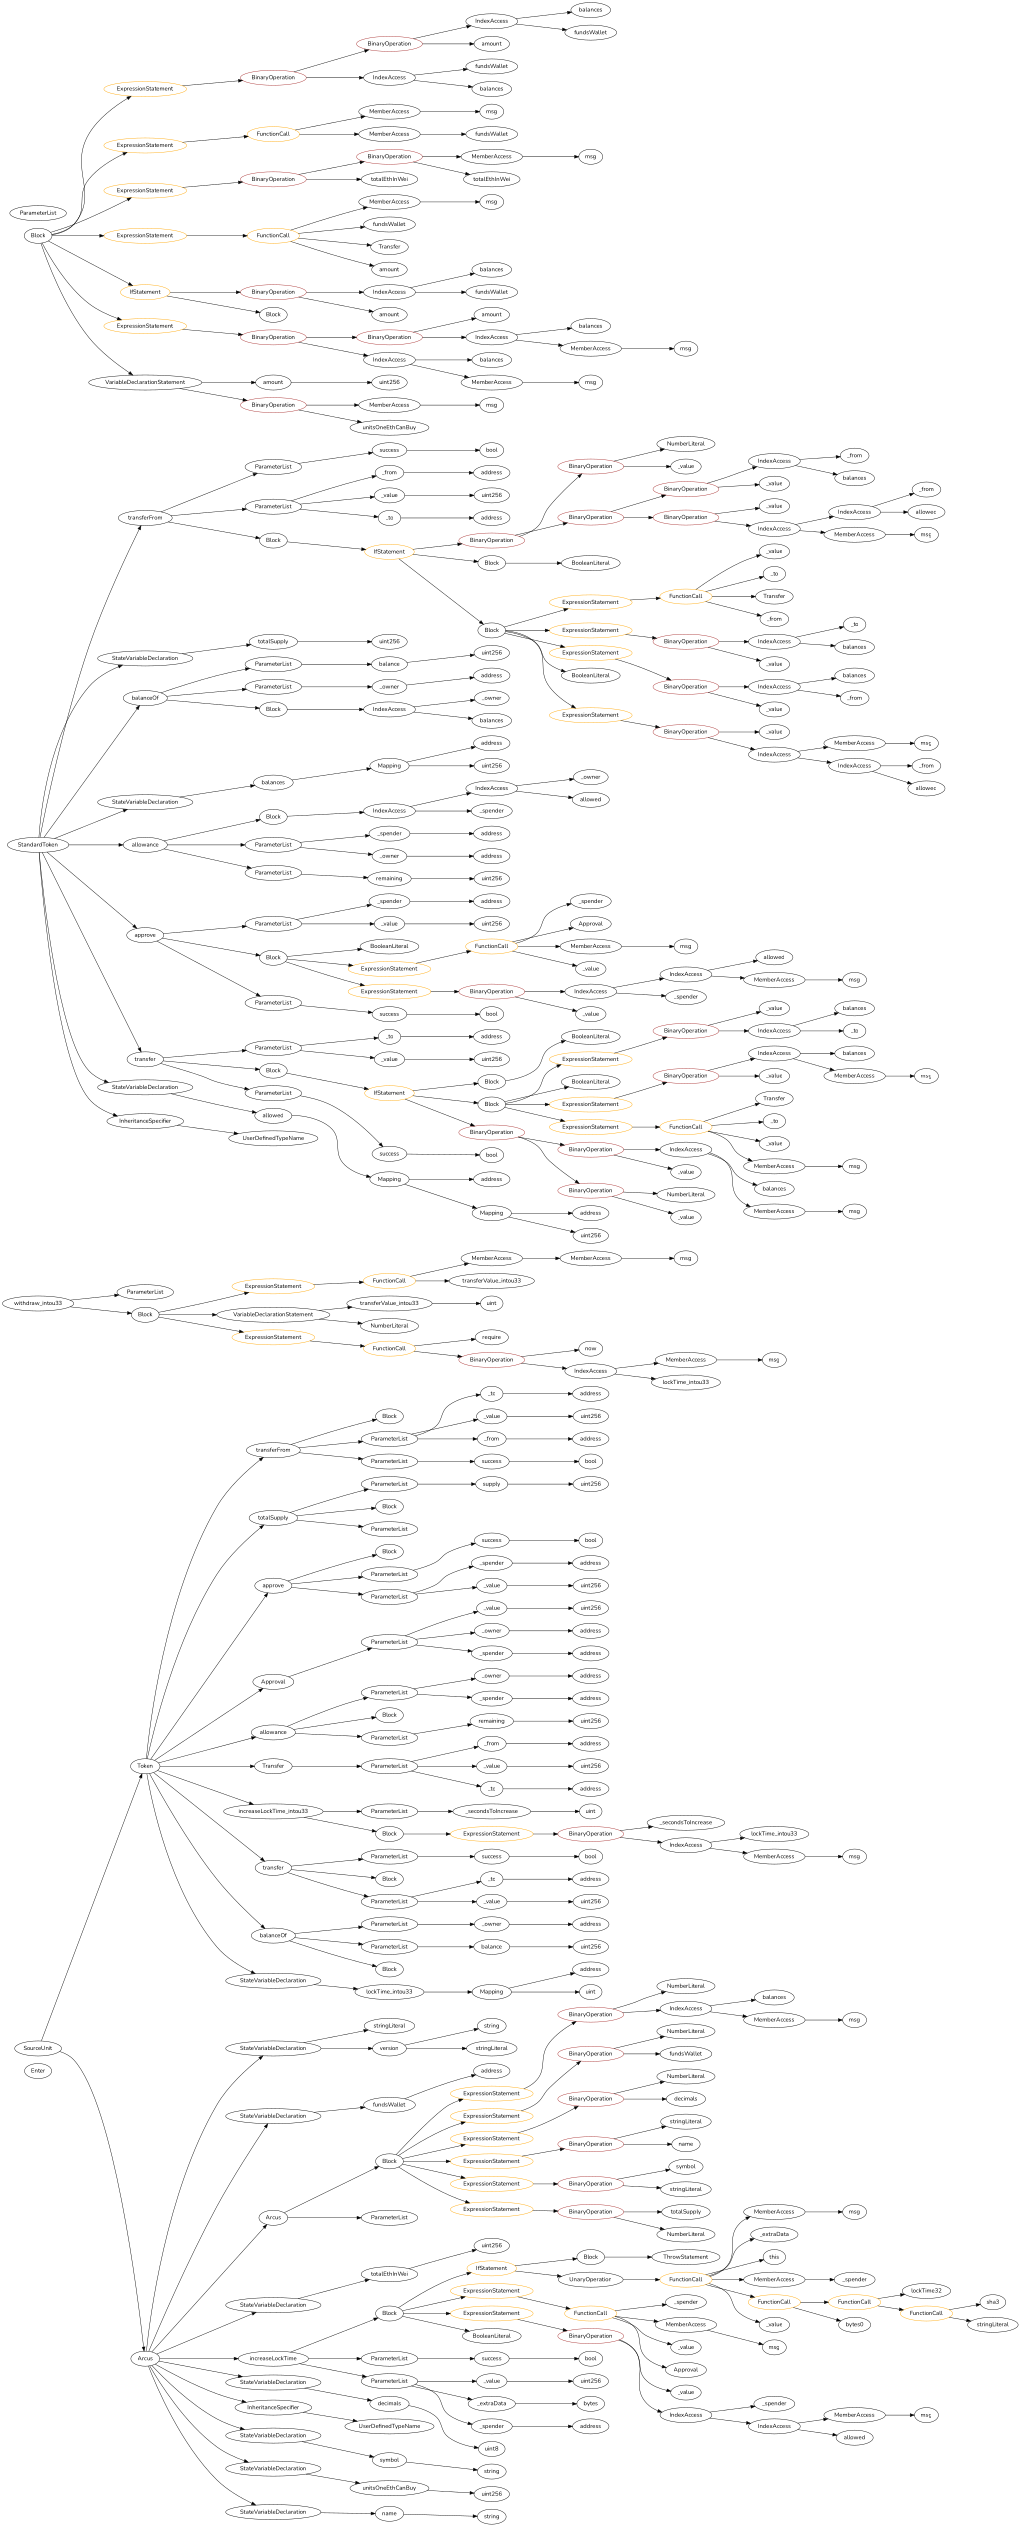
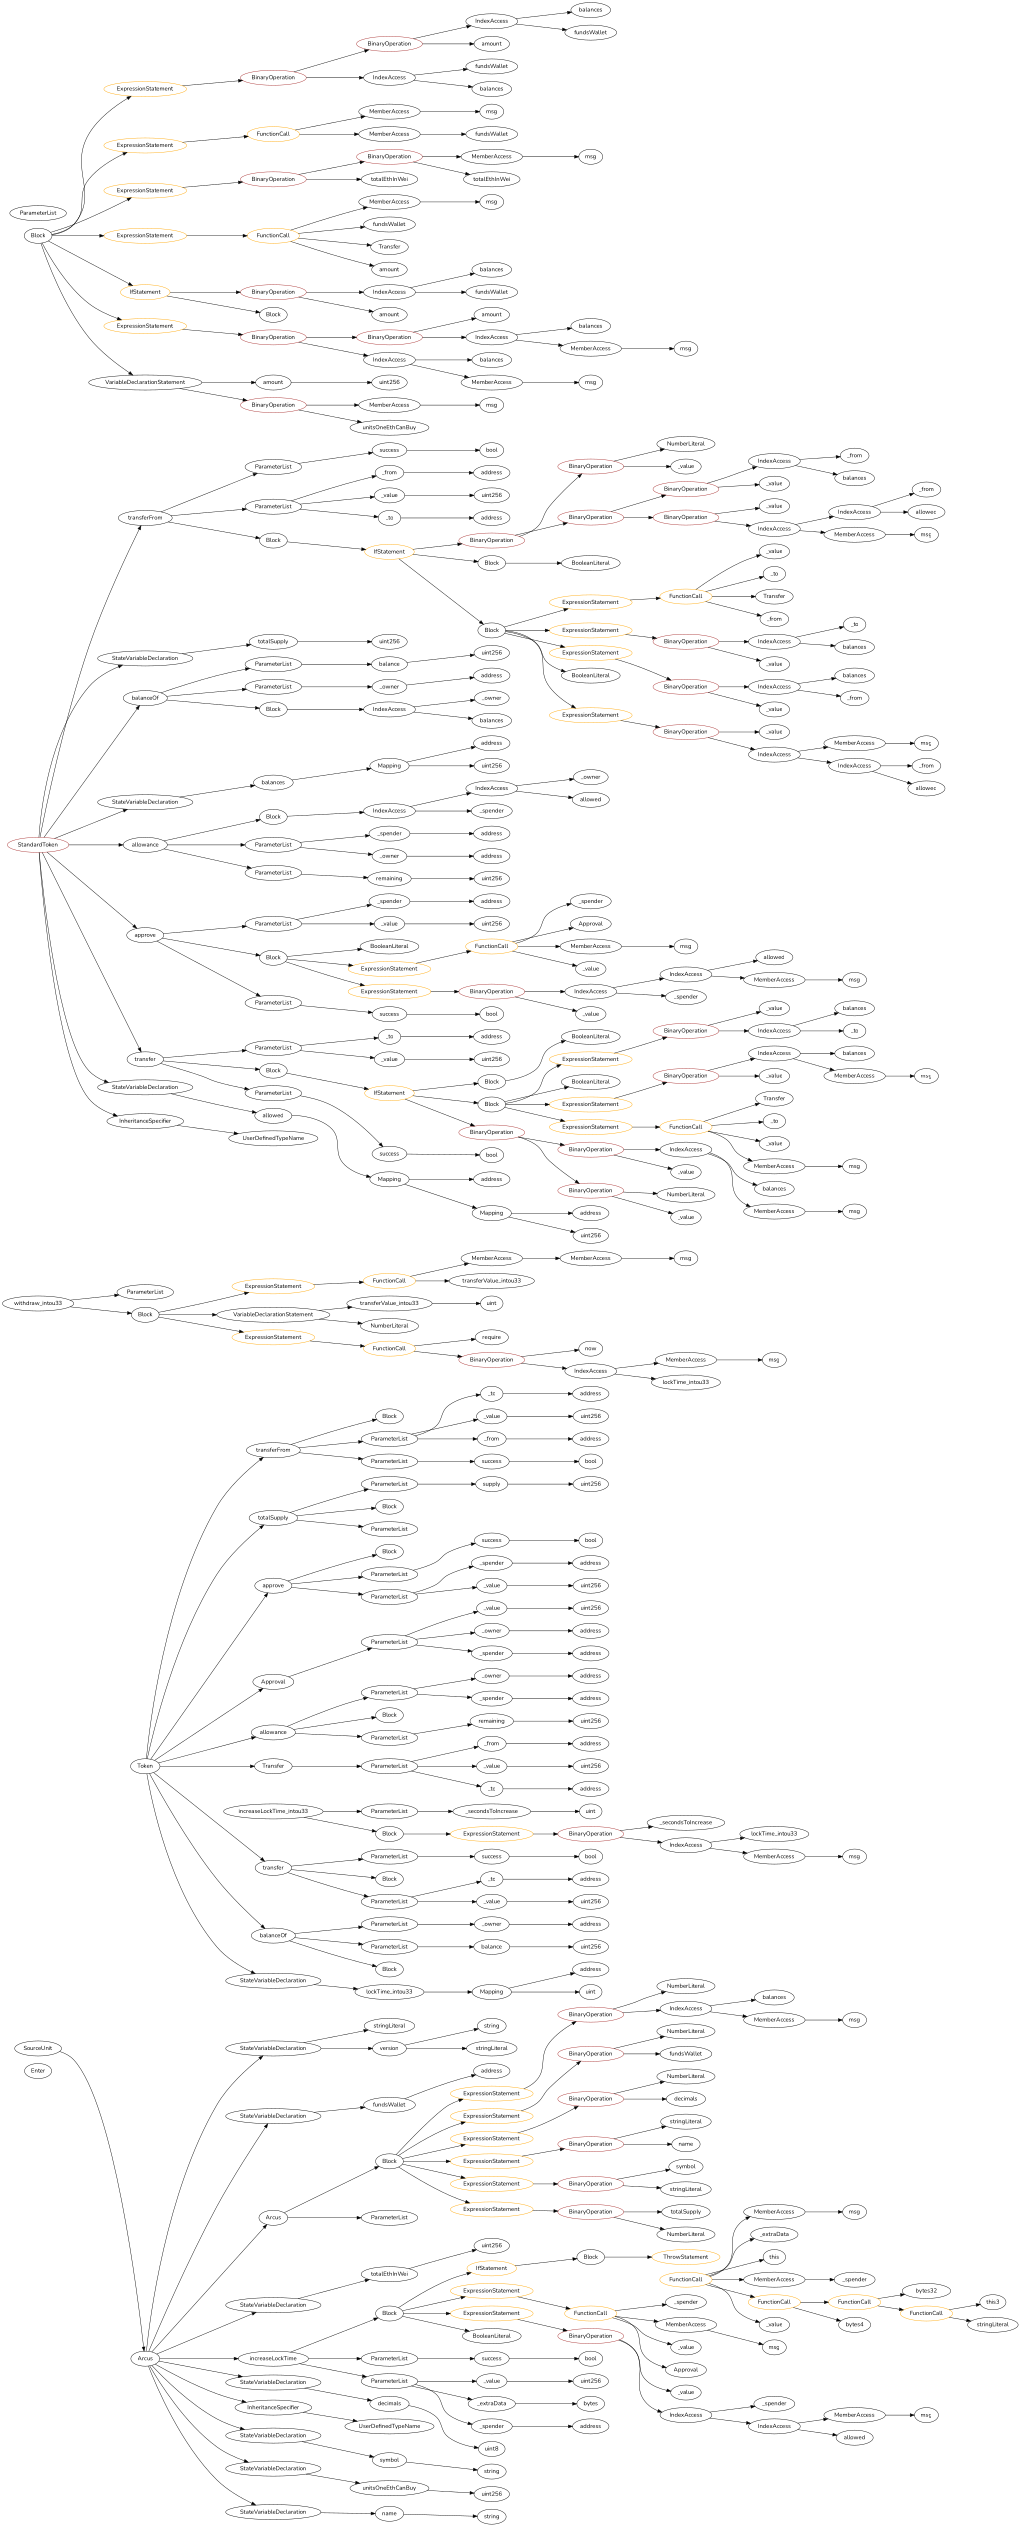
(38, 845) -> (38, 845)
(203, 1787) -> none
(91, 1909) -> none
(686, 2257) -> (686, 2257)
(591, 2280) -> none
(926, 2291) -> (926, 2291)
(993, 2302) -> (993, 2302)
(855, 2325) -> (855, 2325)
